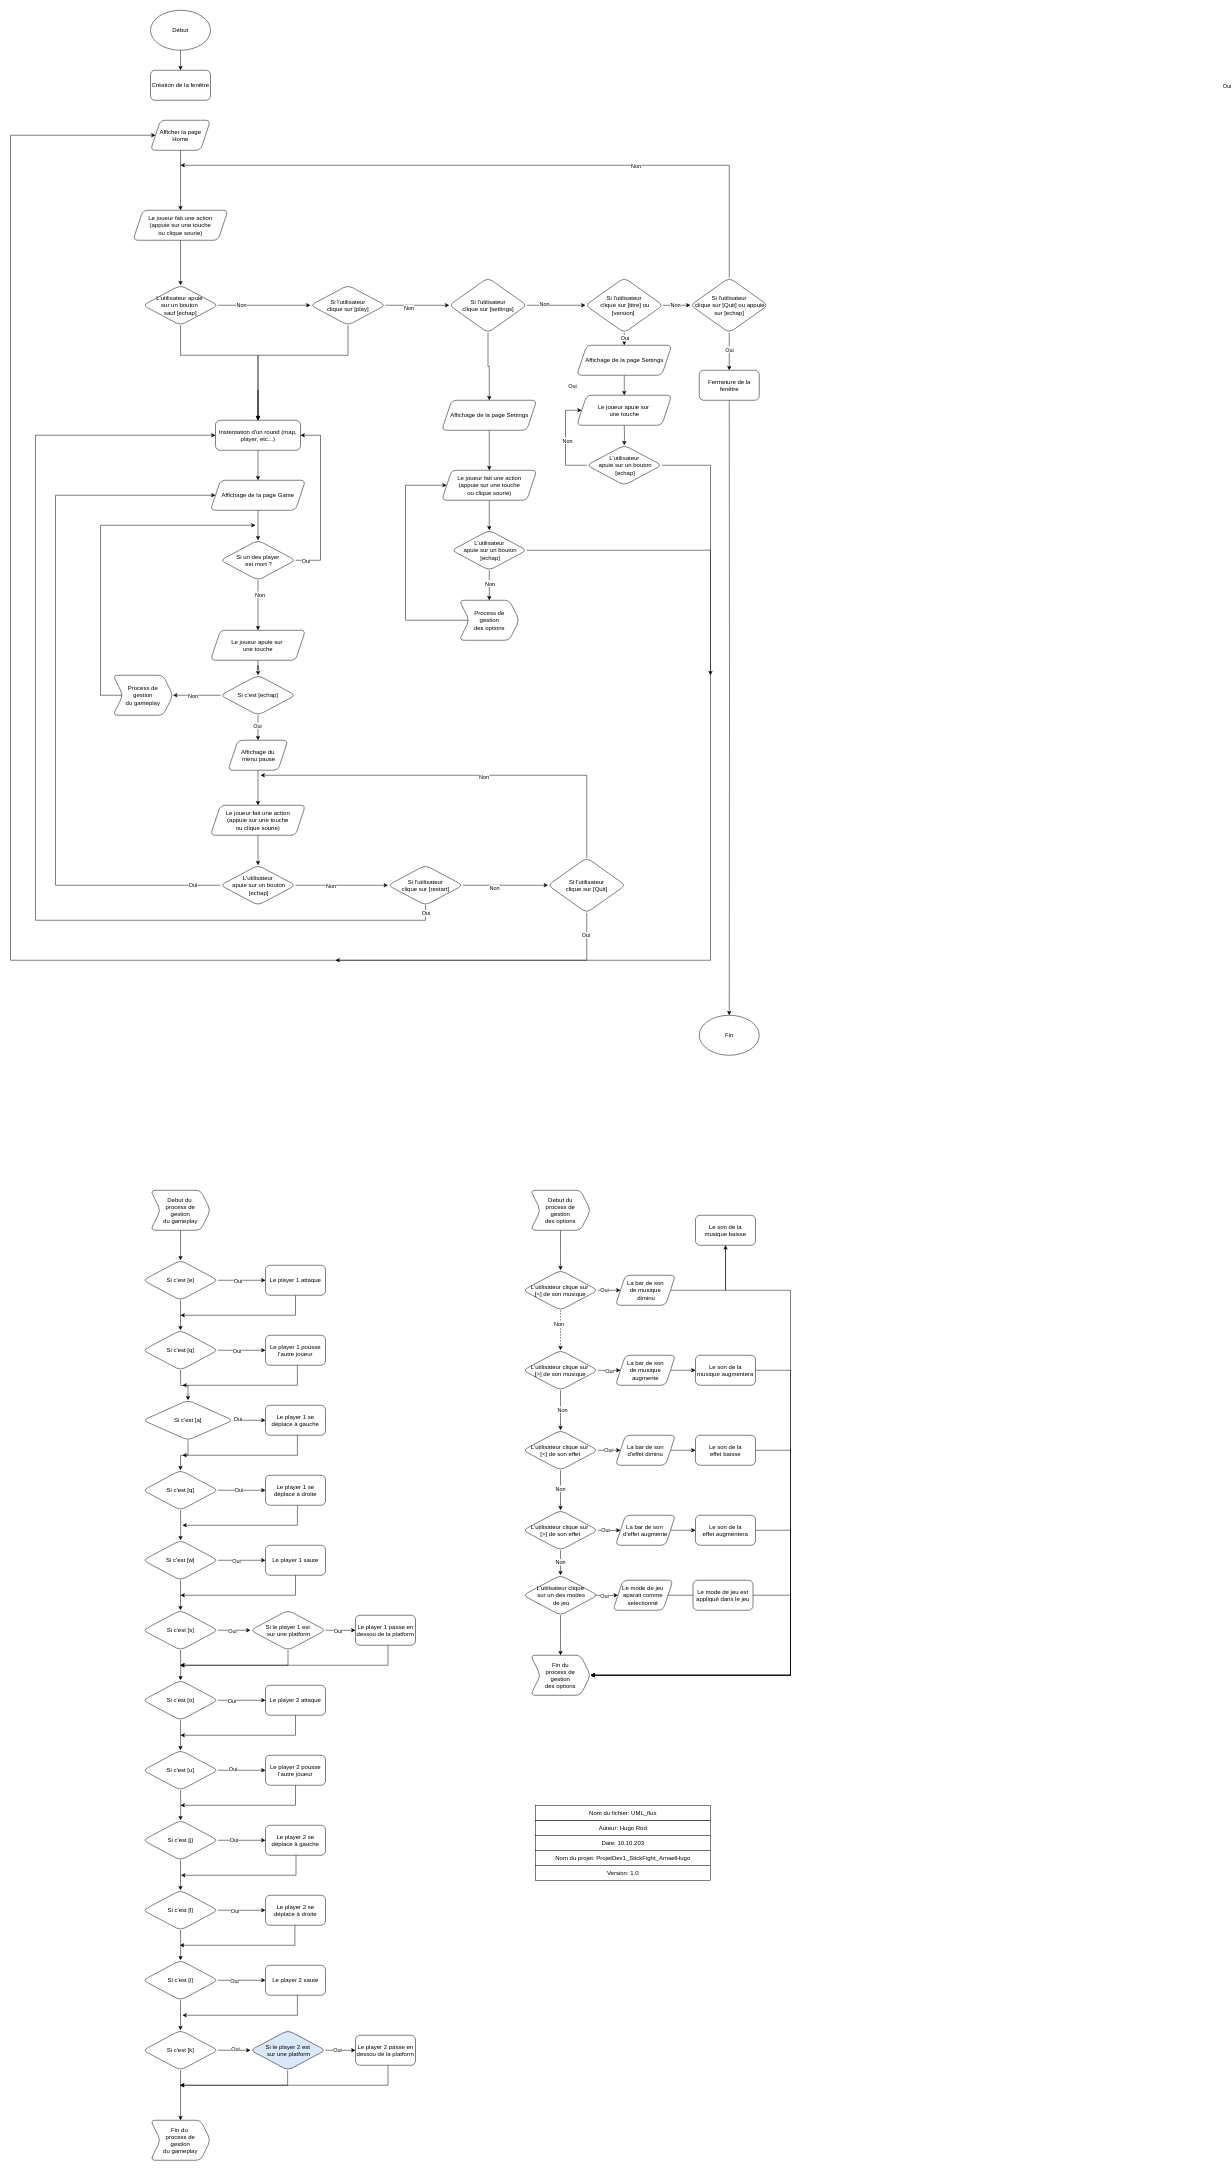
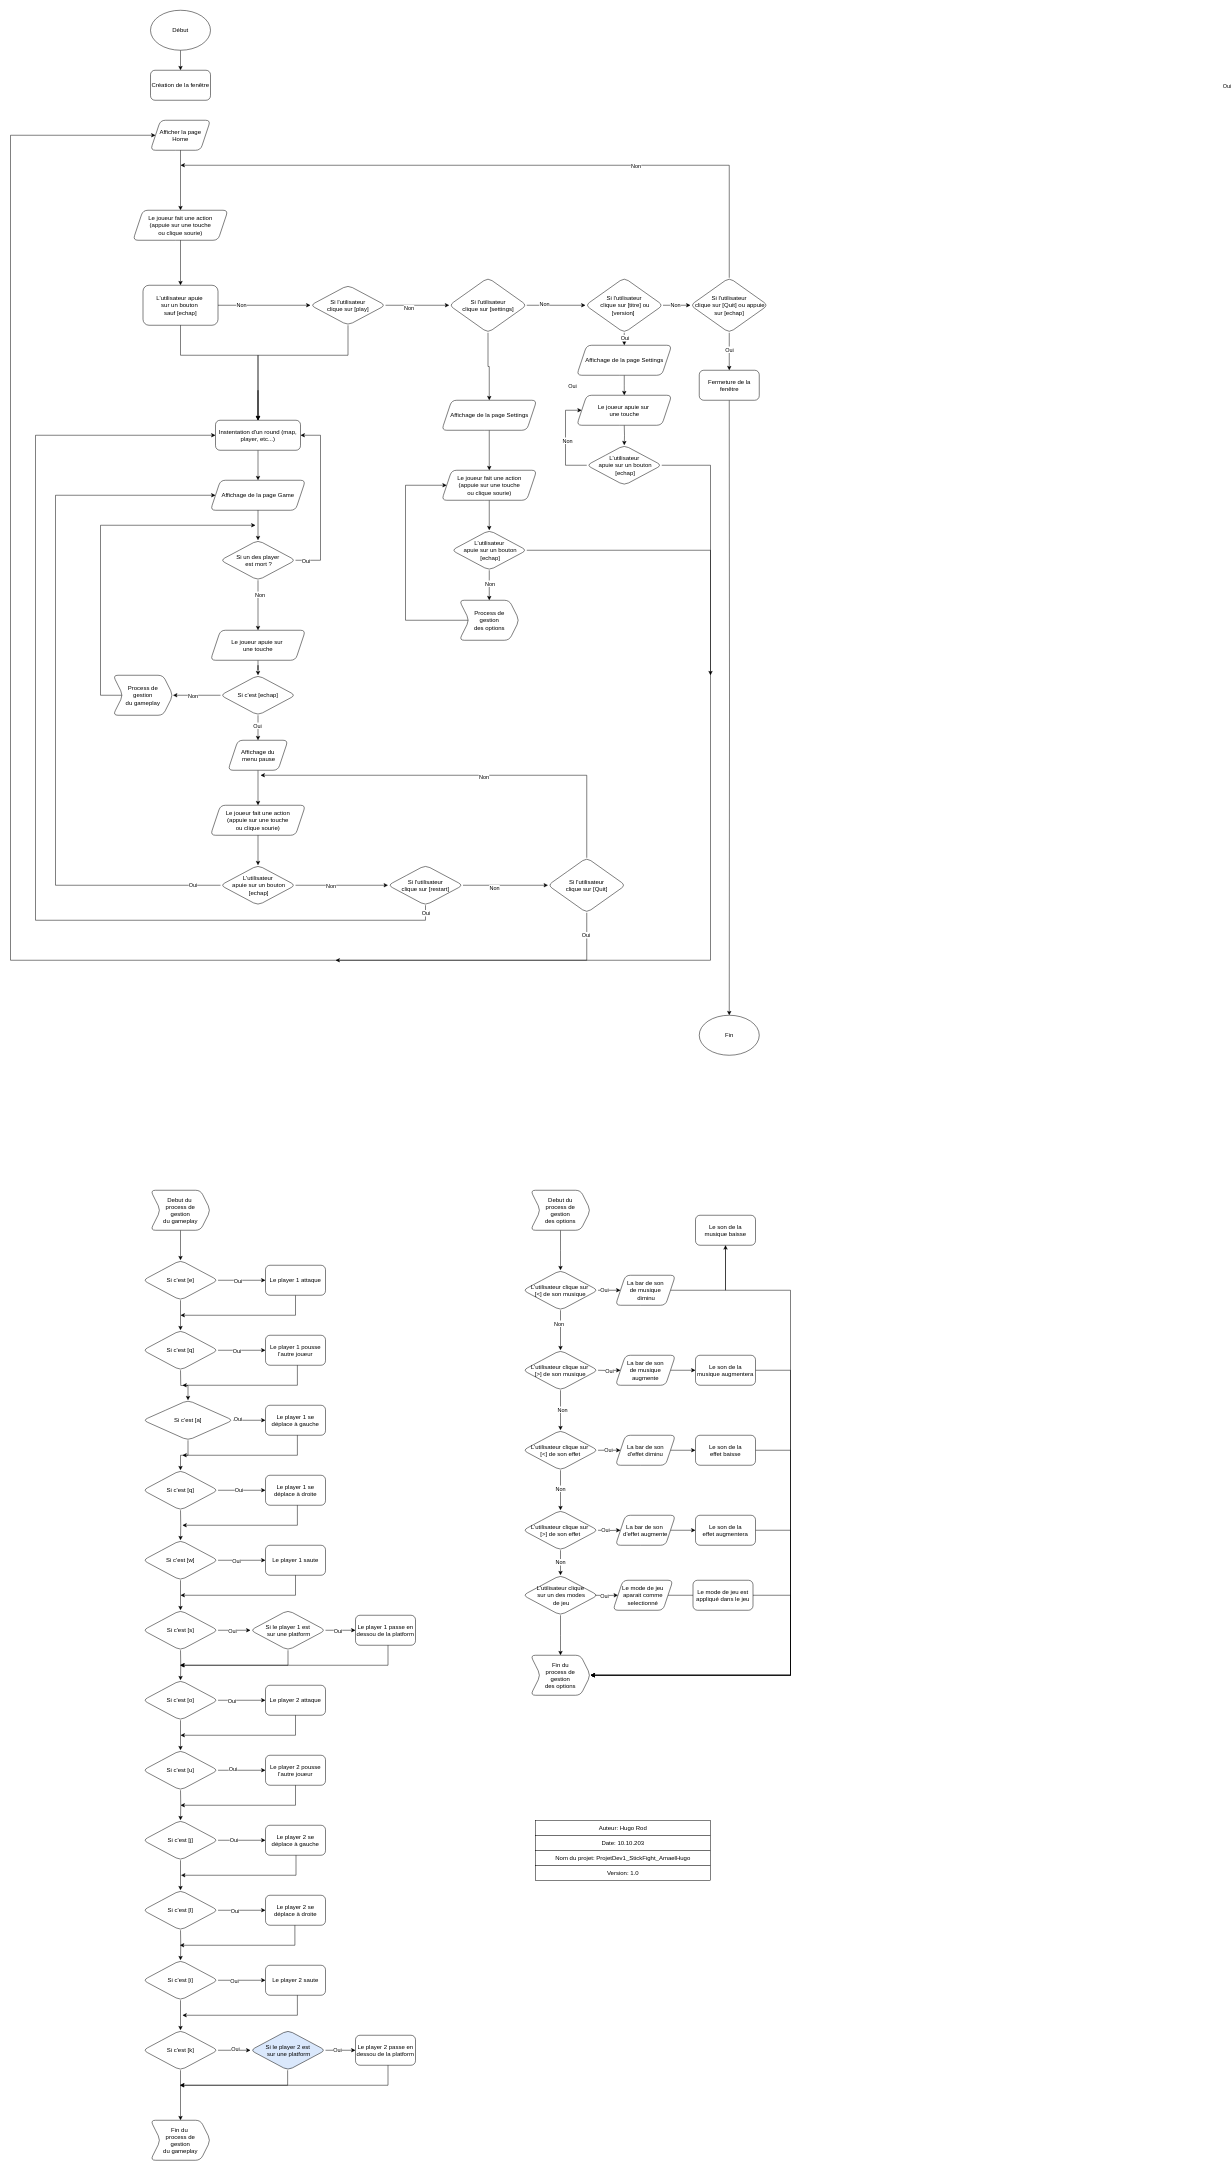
(180, 305) -> (180, 305)
(560, 1329) -> (560, 1329)
(623, 1813) -> none
